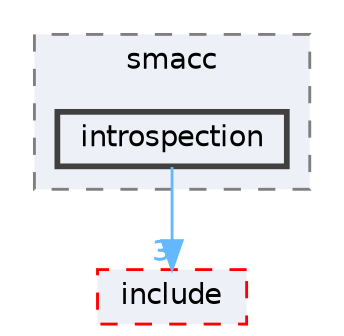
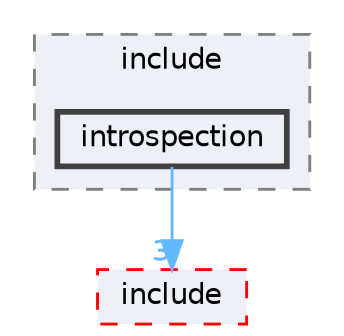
(172, 62) -> (172, 62)
